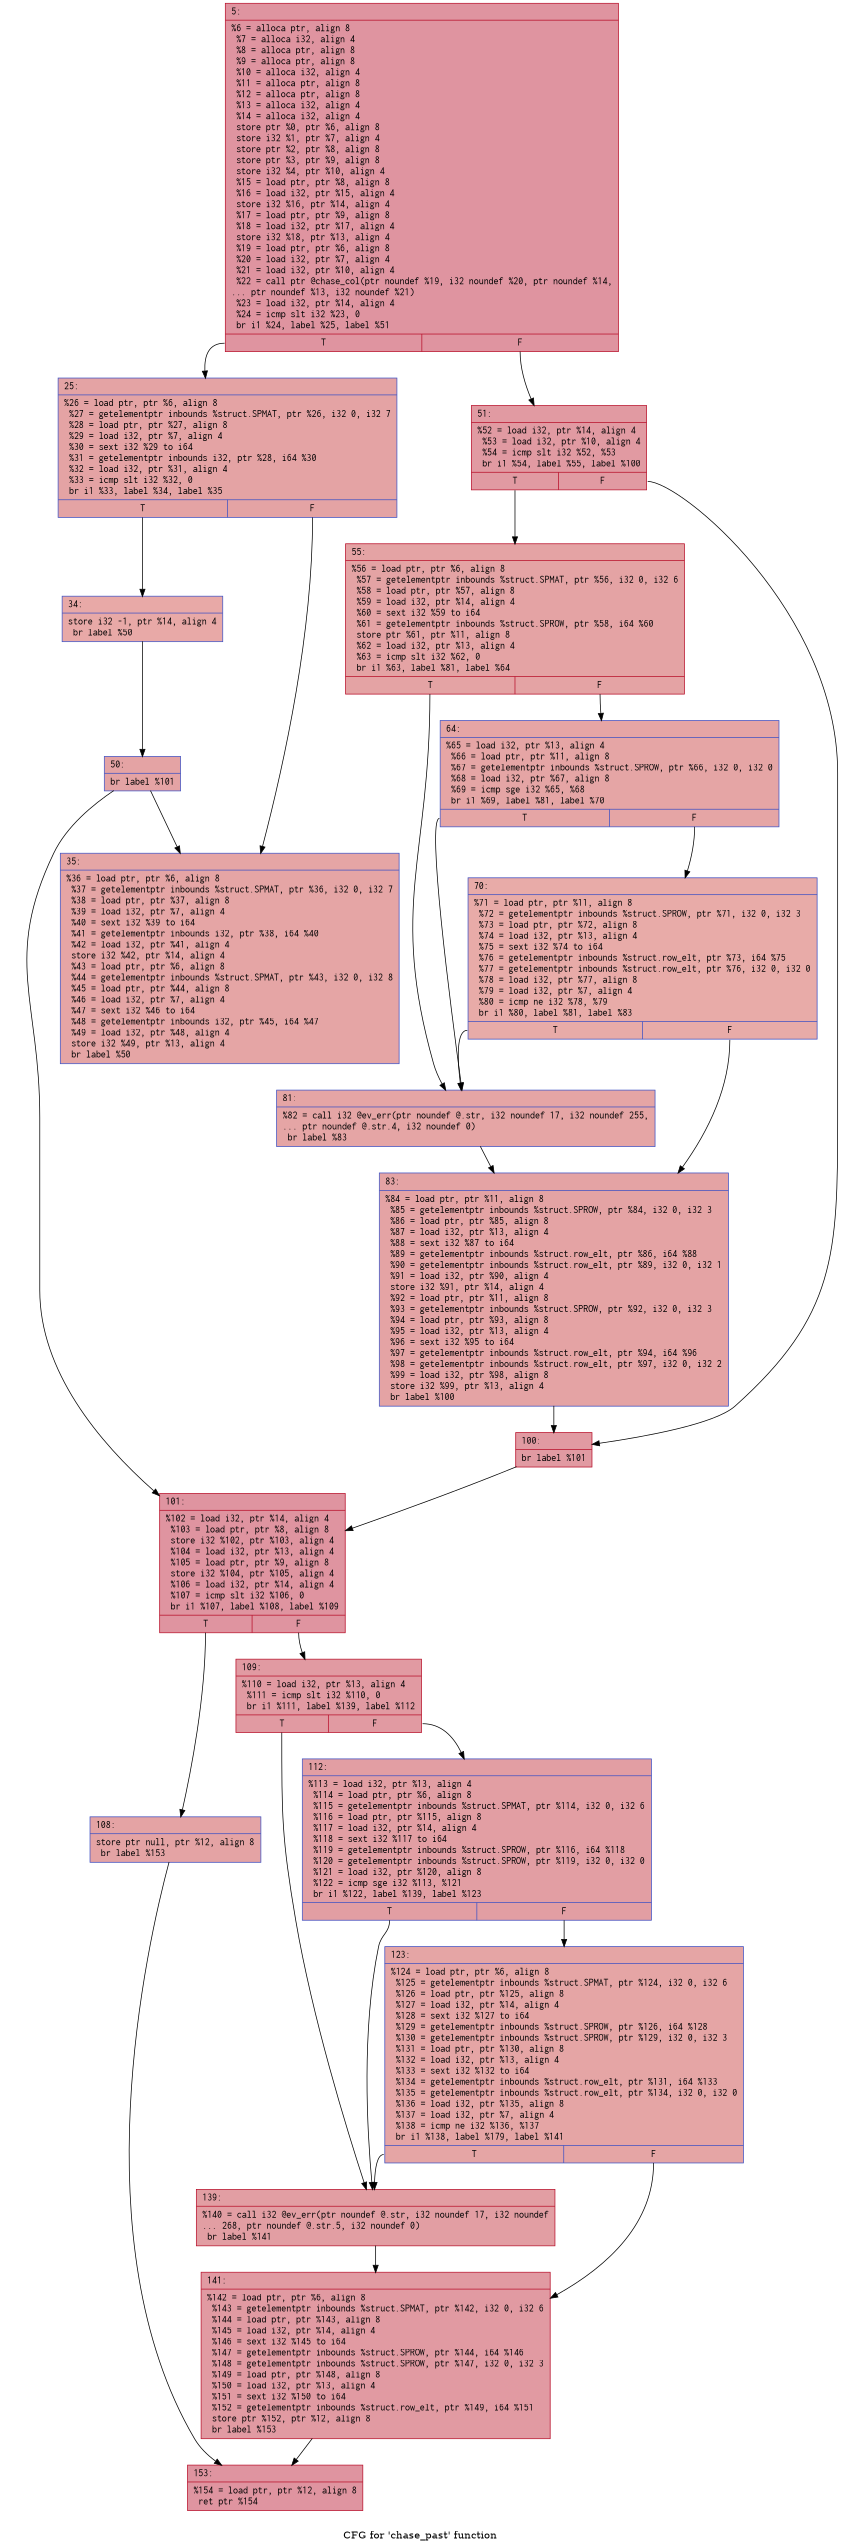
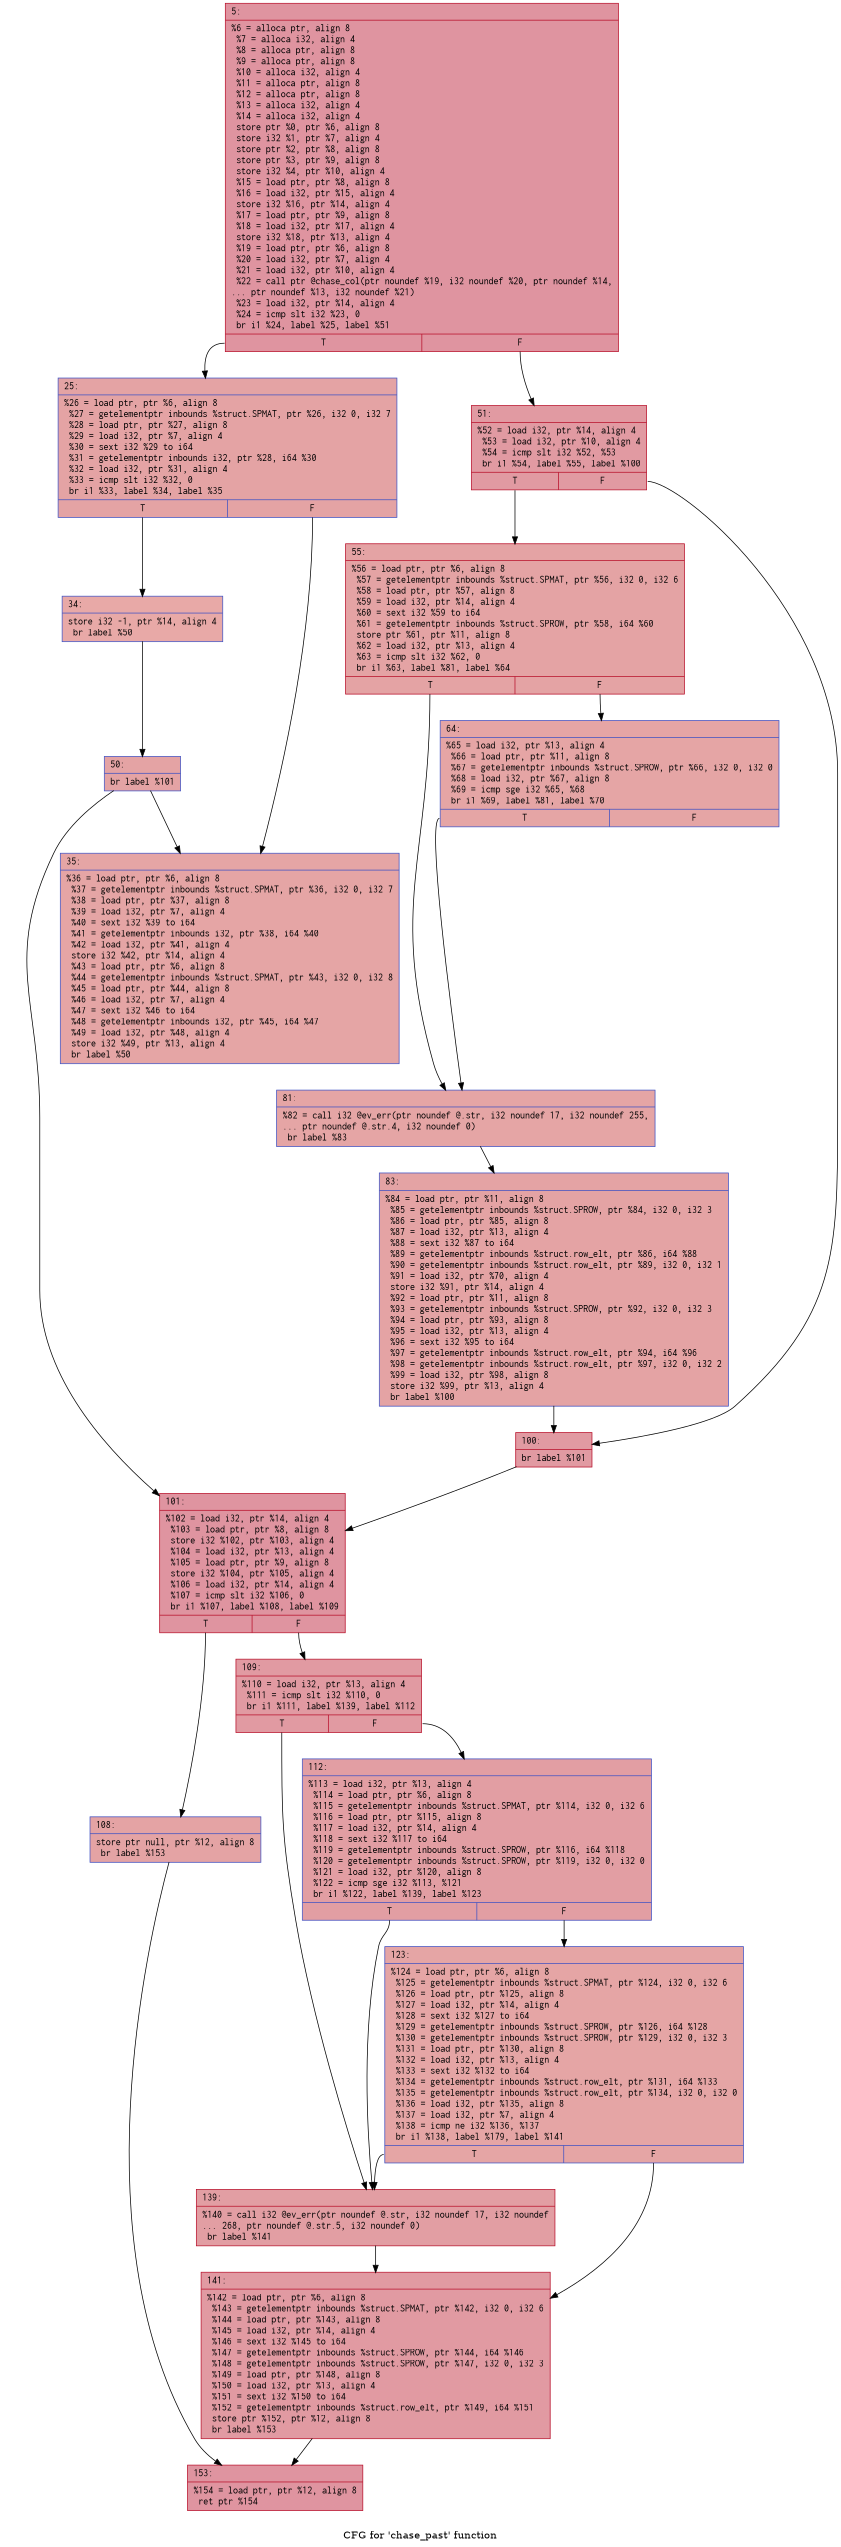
(643, 958) -> none
(467, 1276) -> (467, 1276)
